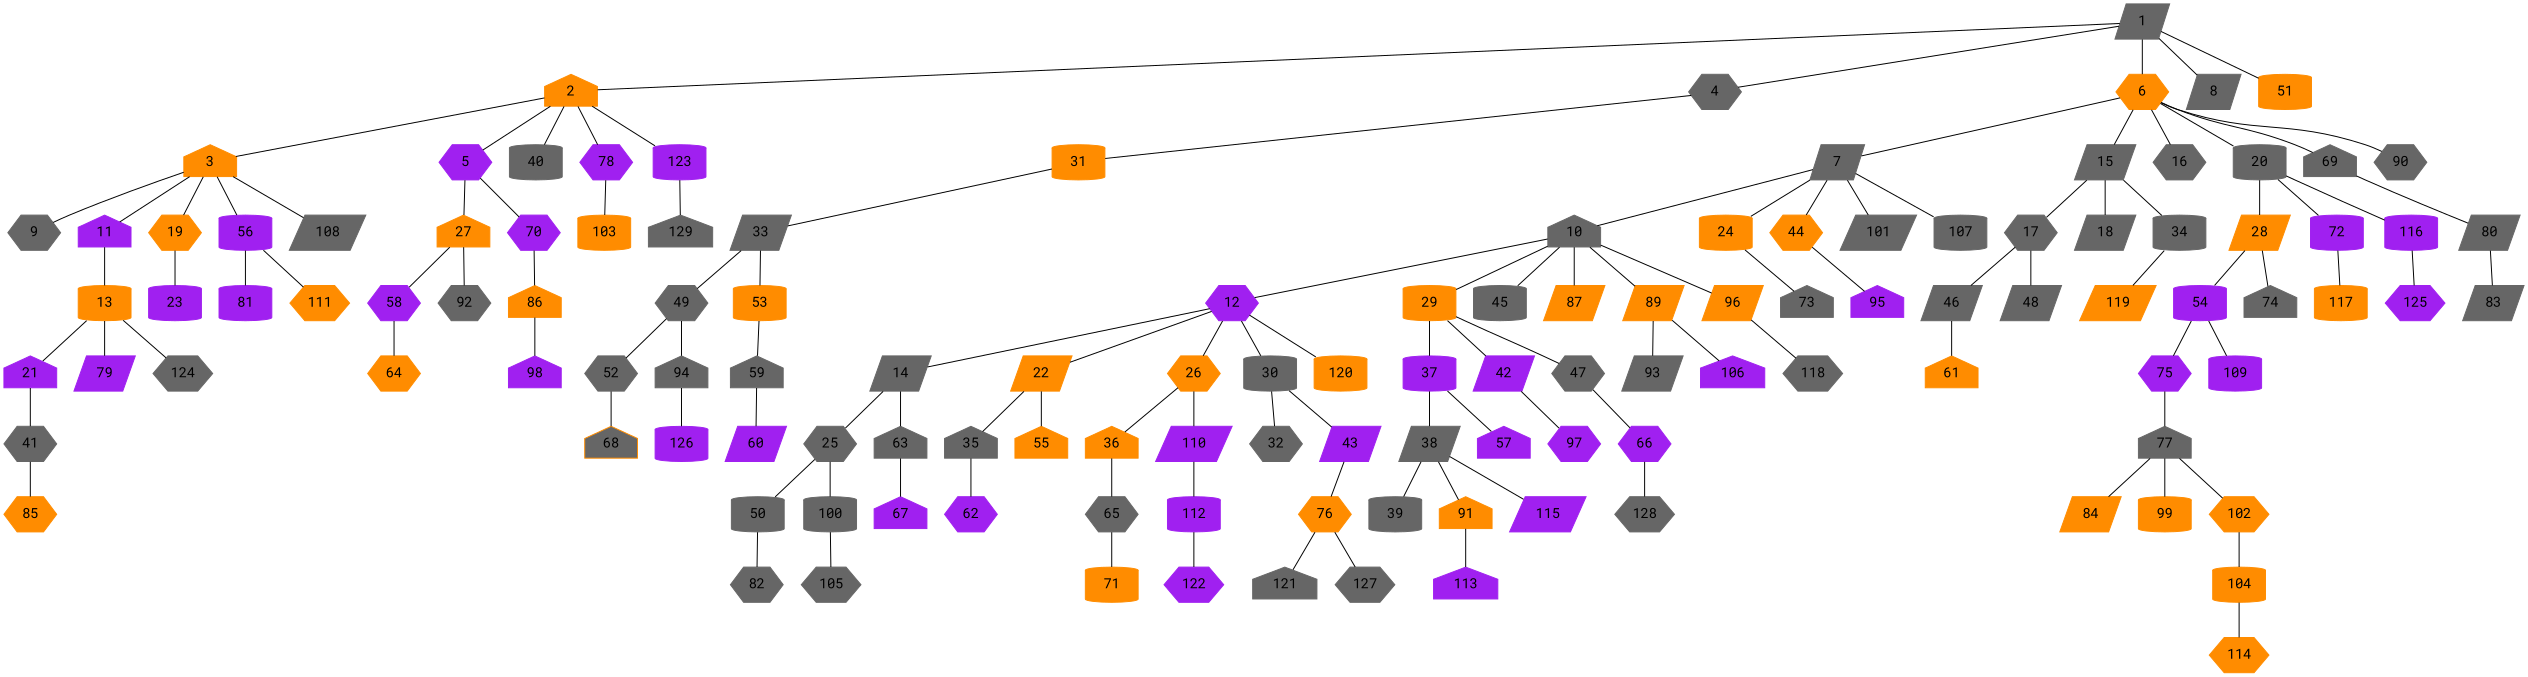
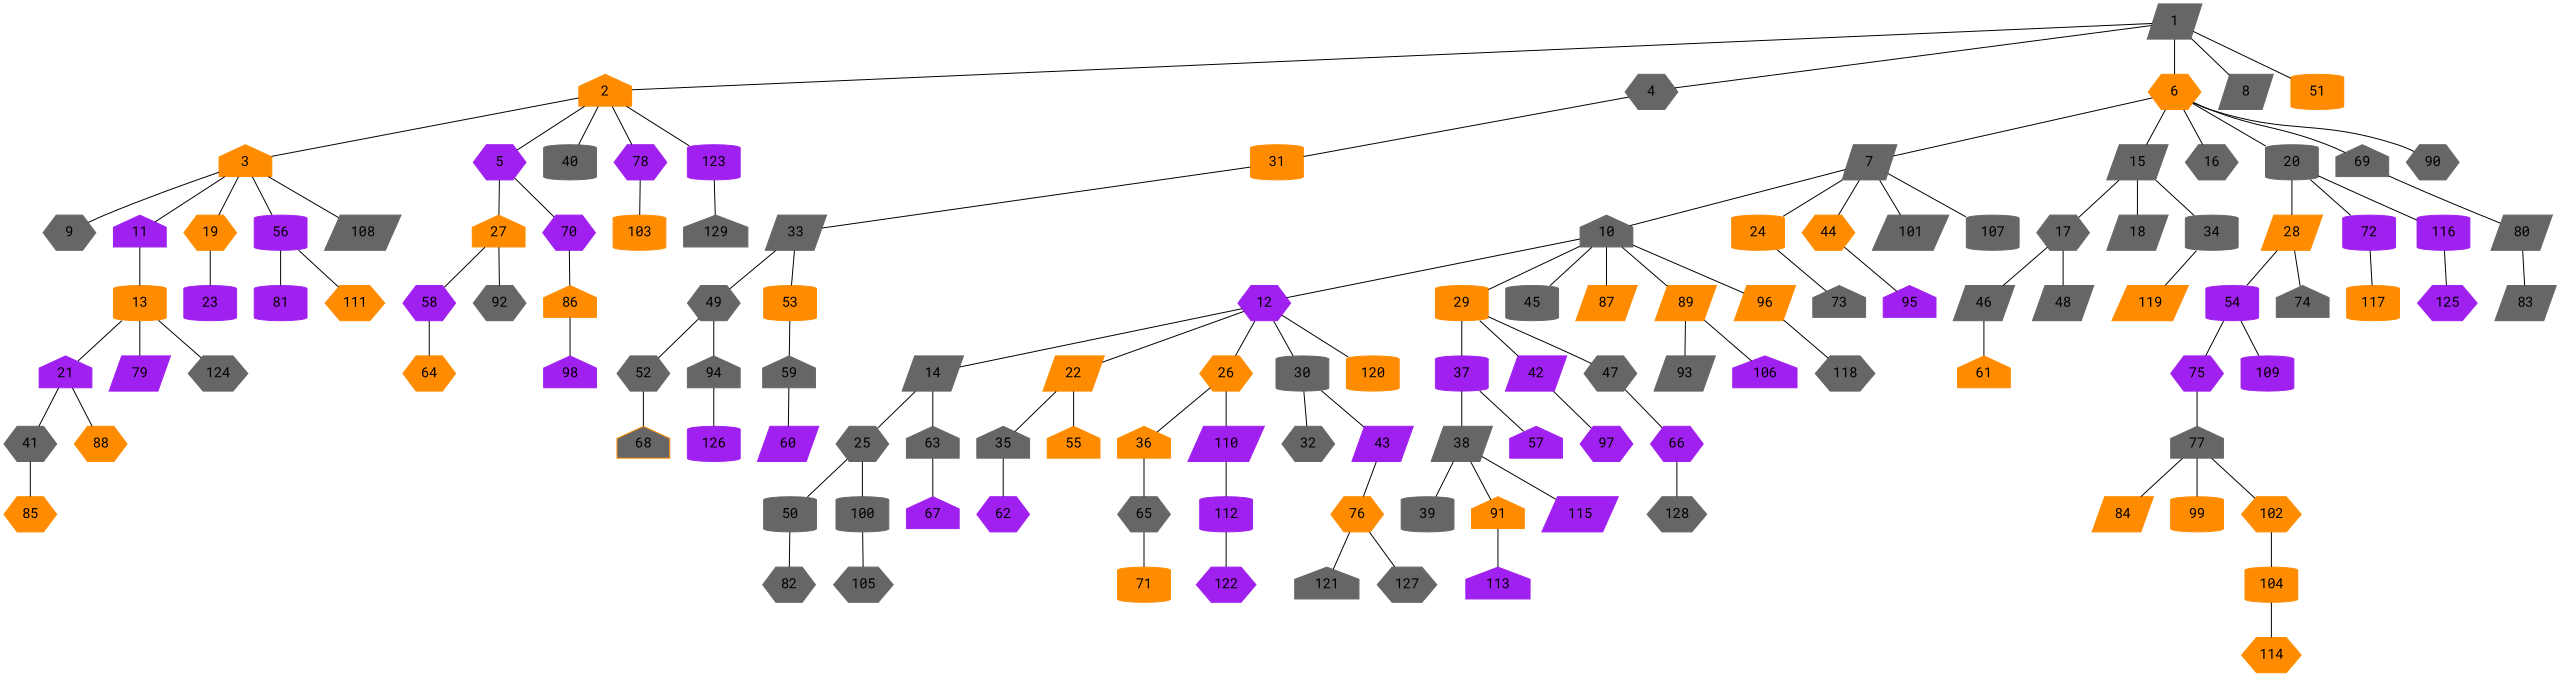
none -> (101, 444)
